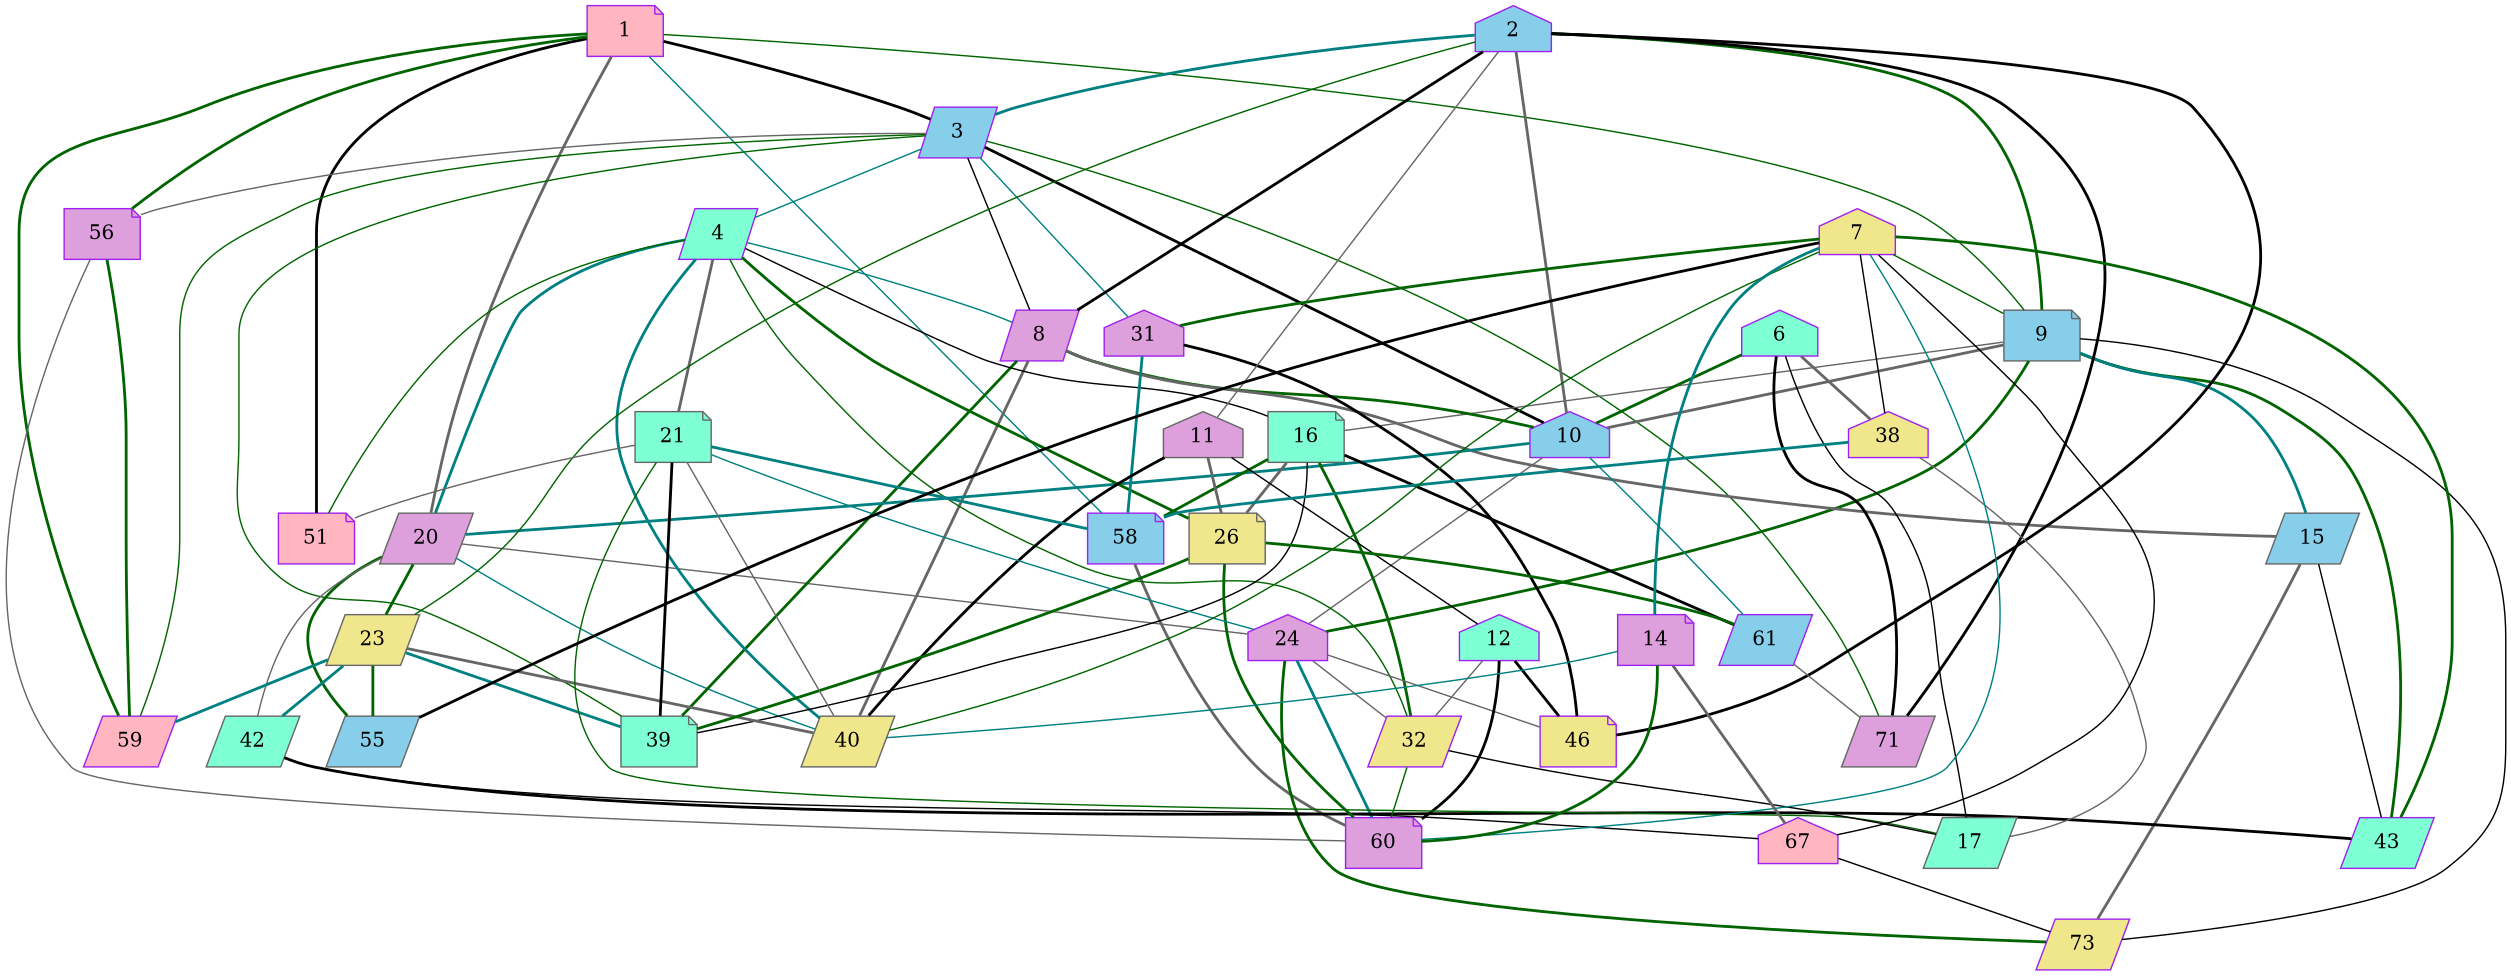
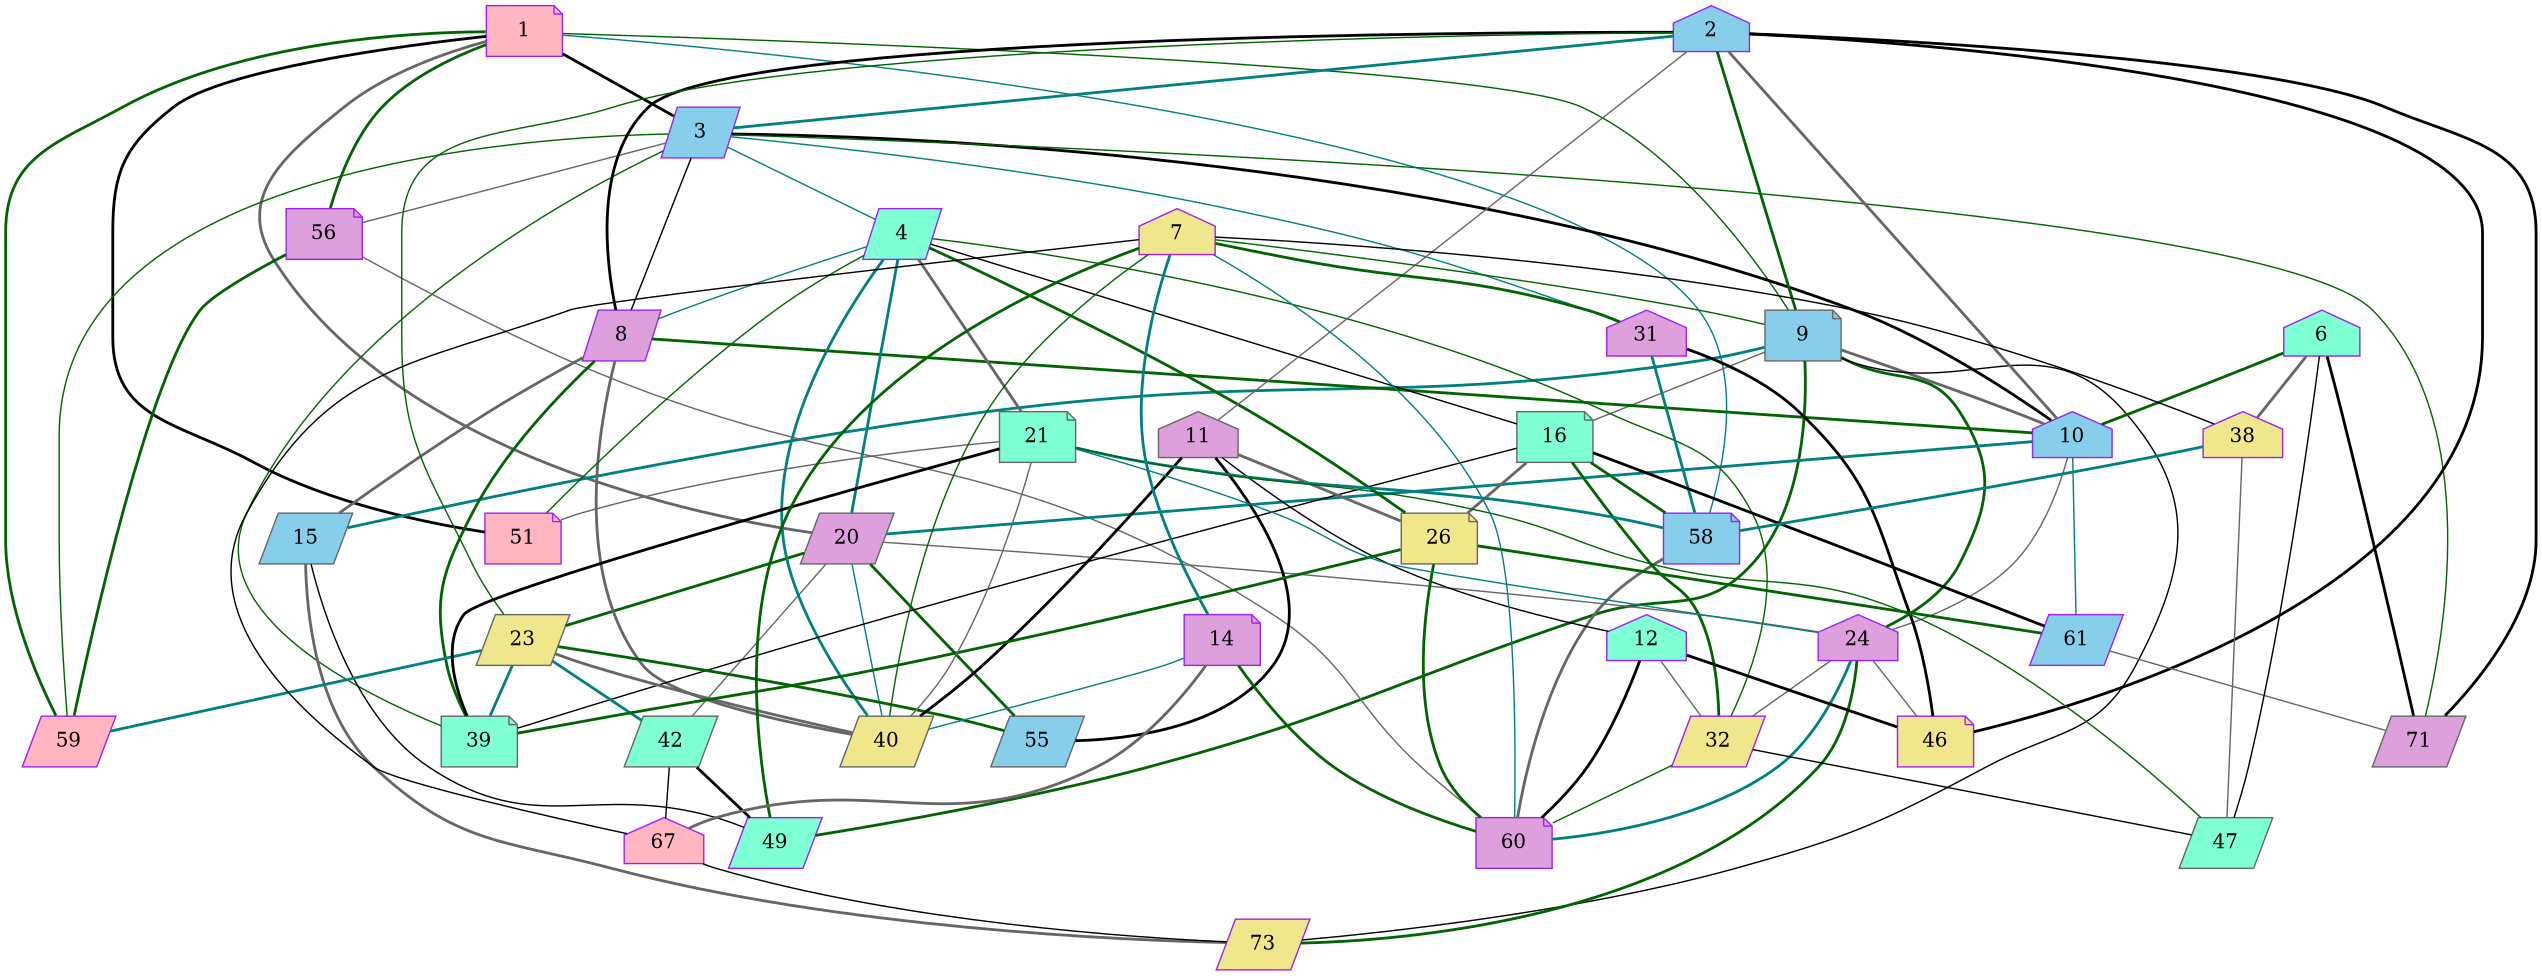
(1102, 429) -> (1276, 660)
(1970, 843) -> (2226, 843)
(2387, 843) -> (775, 843)
